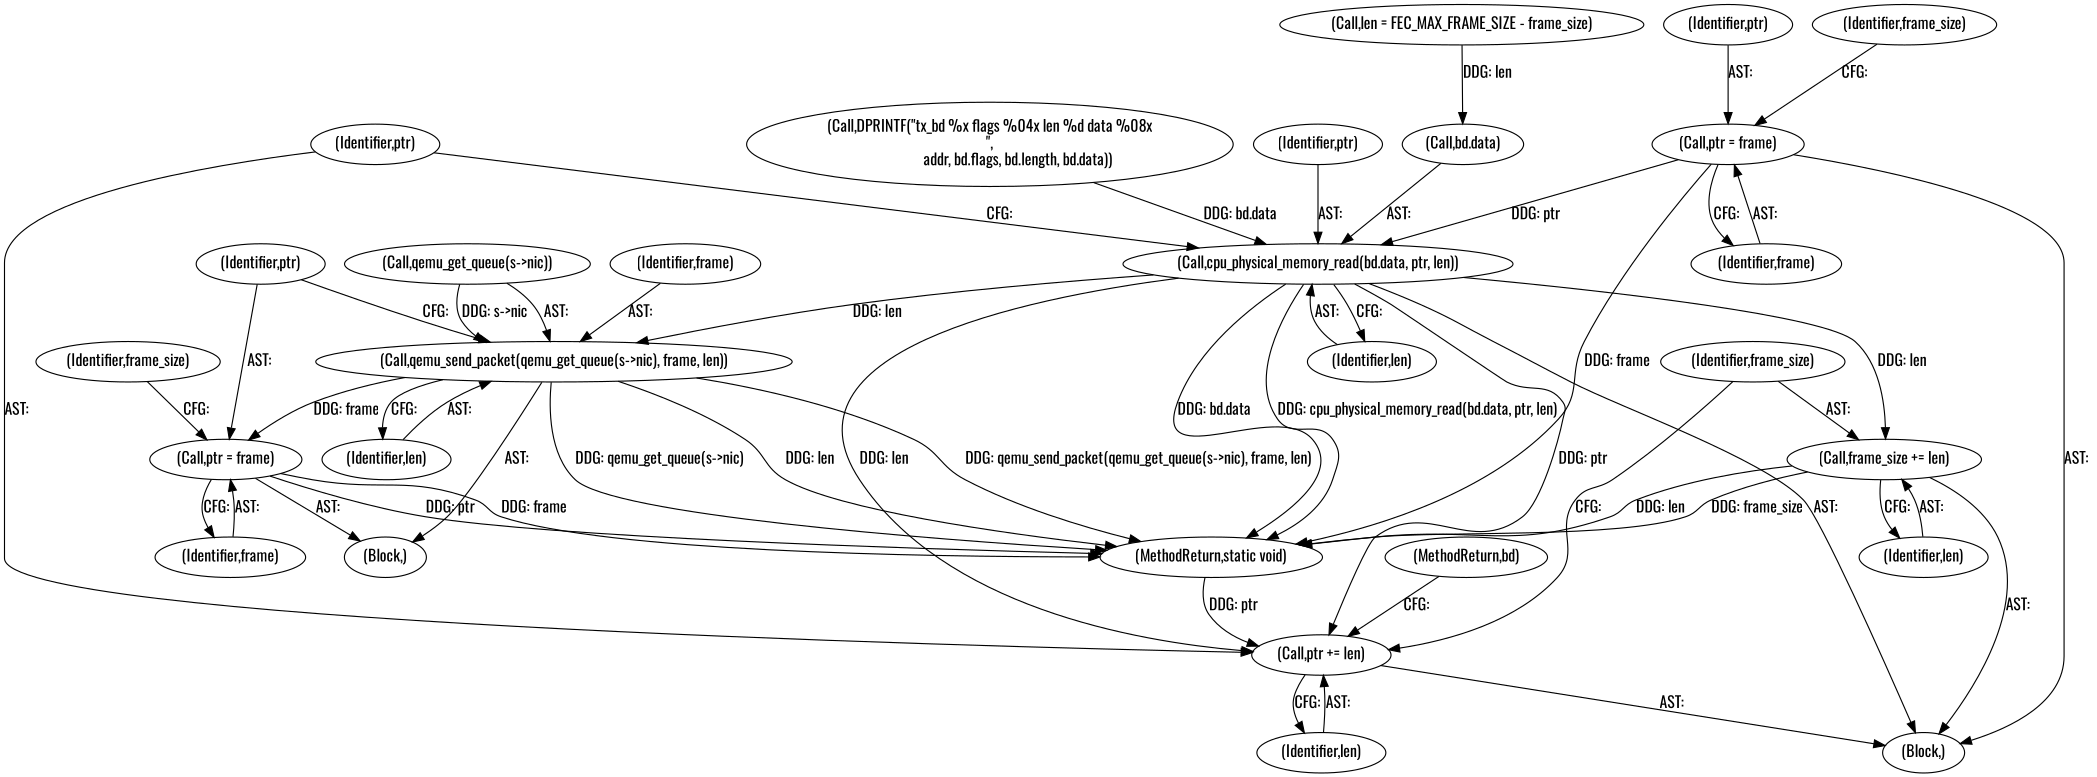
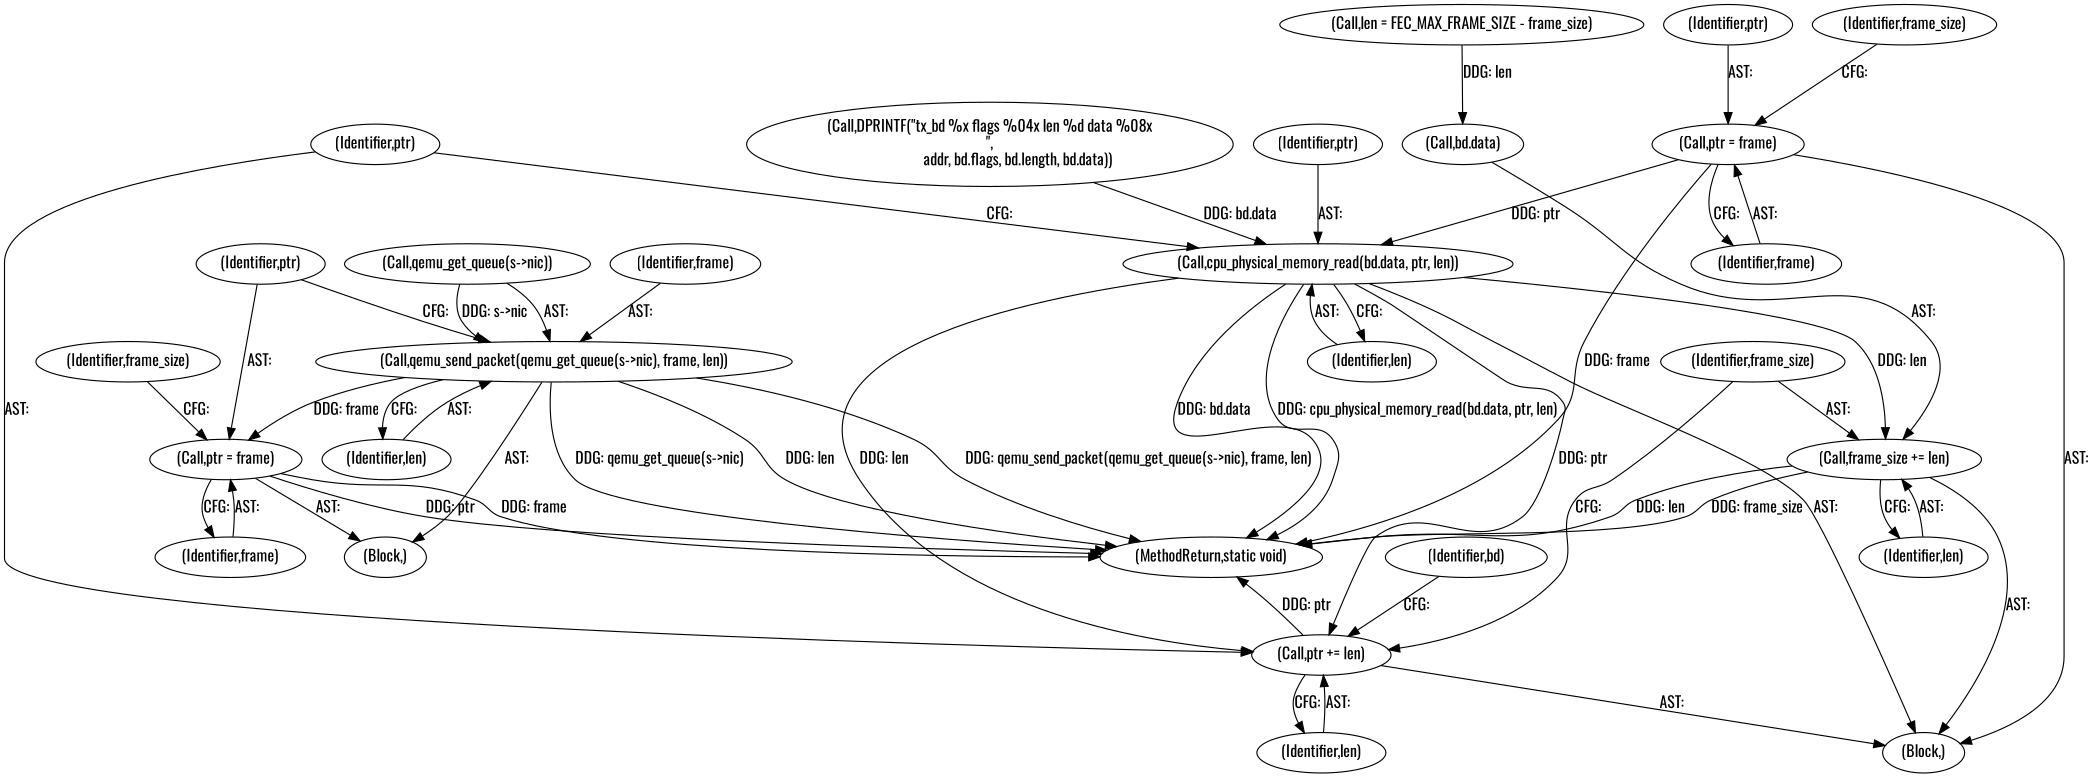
(1396, 200) -> (1749, 299)
(899, 299) -> none
(1466, 557) -> (1466, 557)
(1212, 619) -> (1275, 609)
